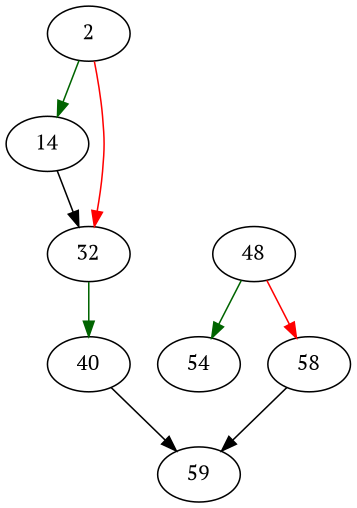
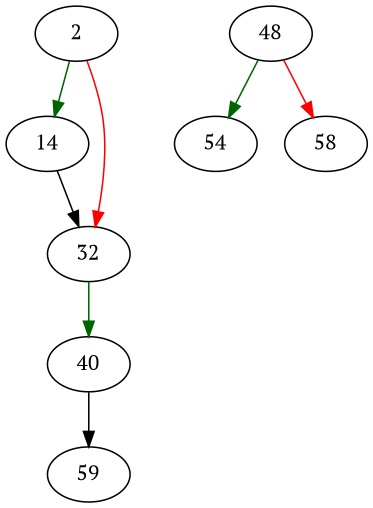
(260, 414) -> none
